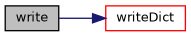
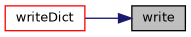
(76, 18) -> (102, 18)
